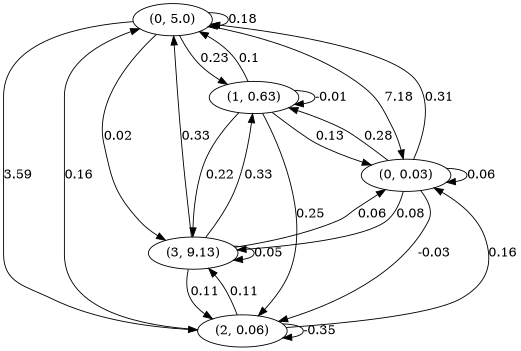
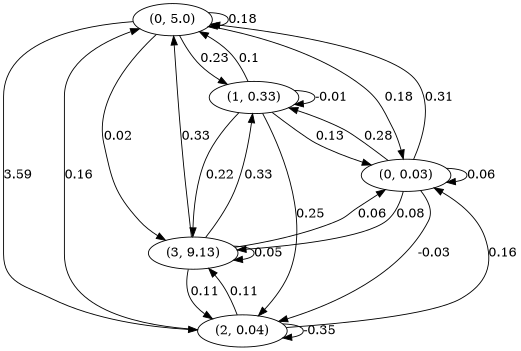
(254, 97) -> (254, 97)
(399, 97) -> (399, 97)
(242, 331) -> (242, 331)
